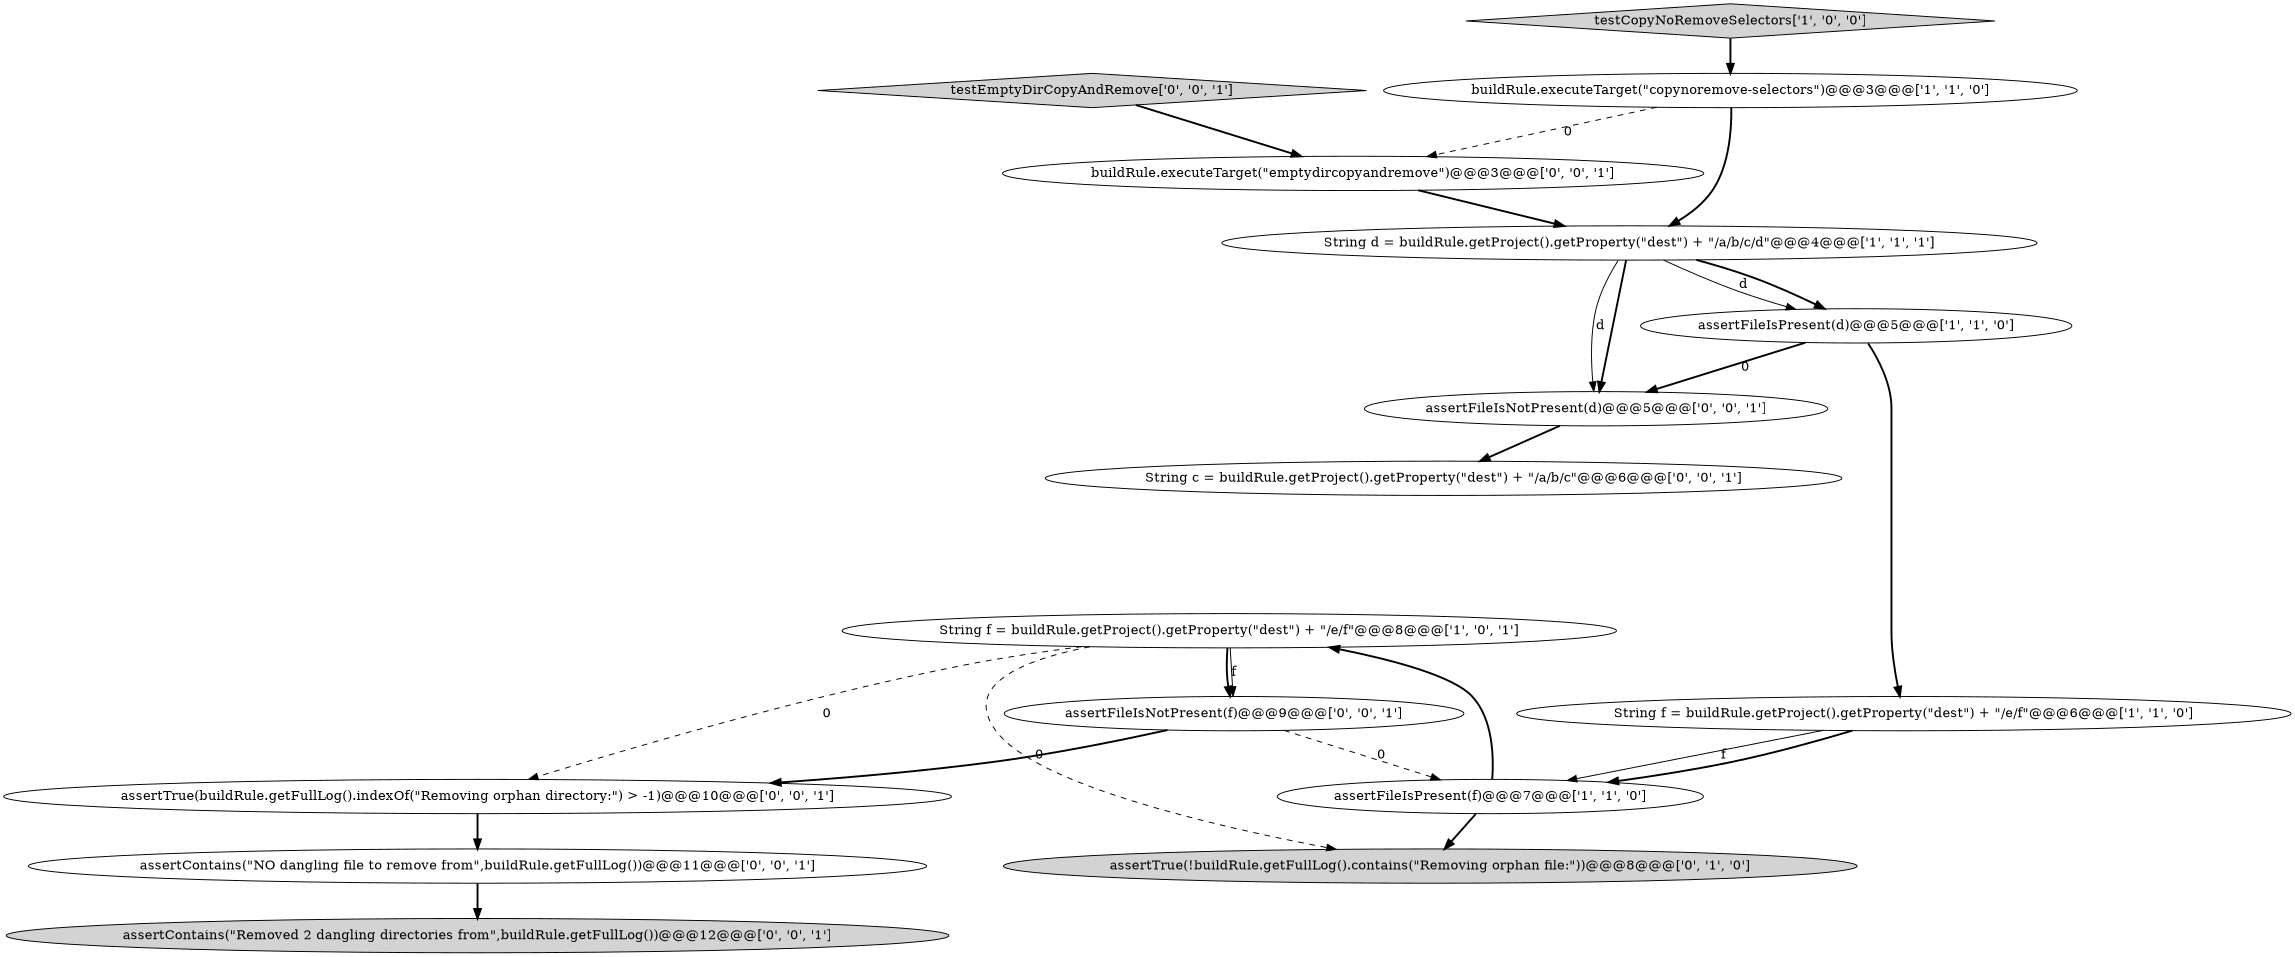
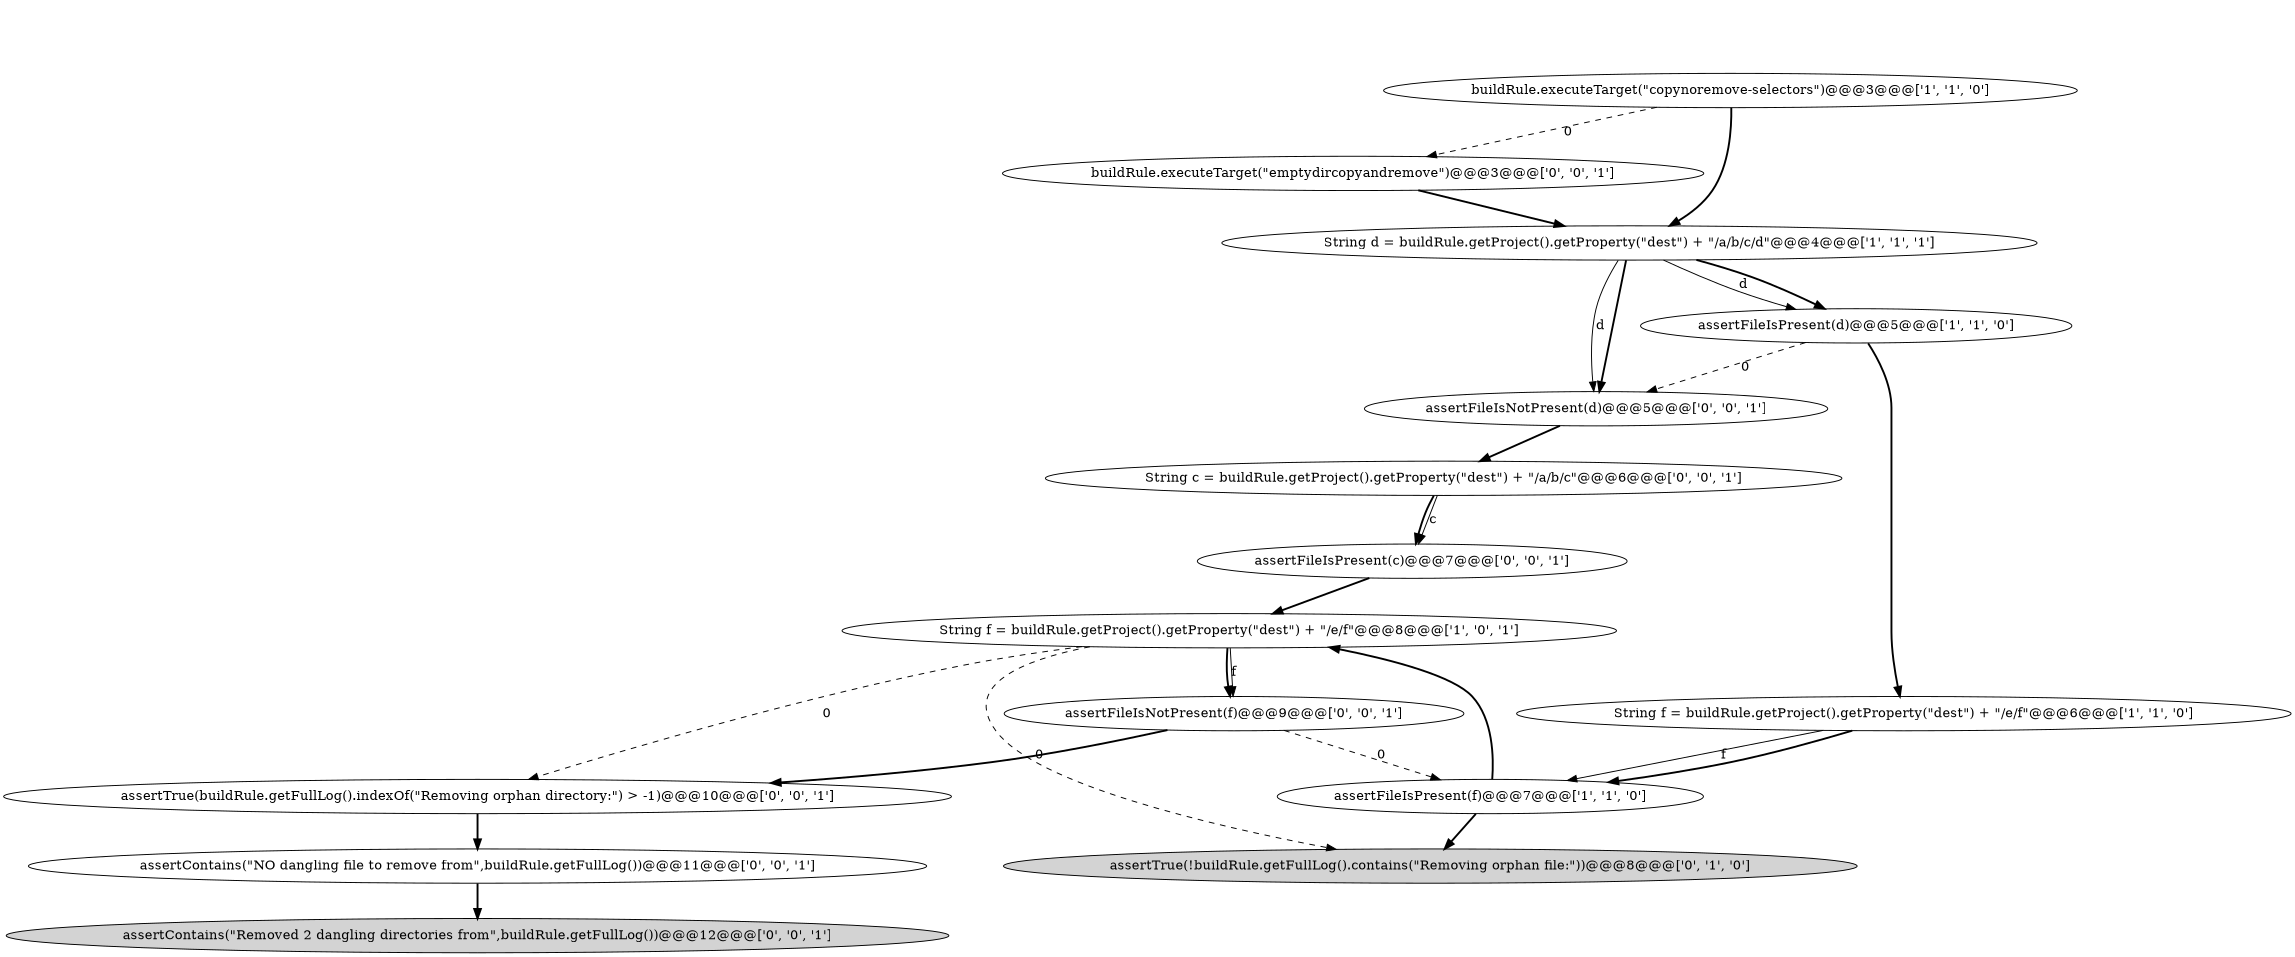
(1730, 21) -> none
(1092, 91) -> none
(1731, 366) -> (1731, 366)
none -> (1412, 561)
